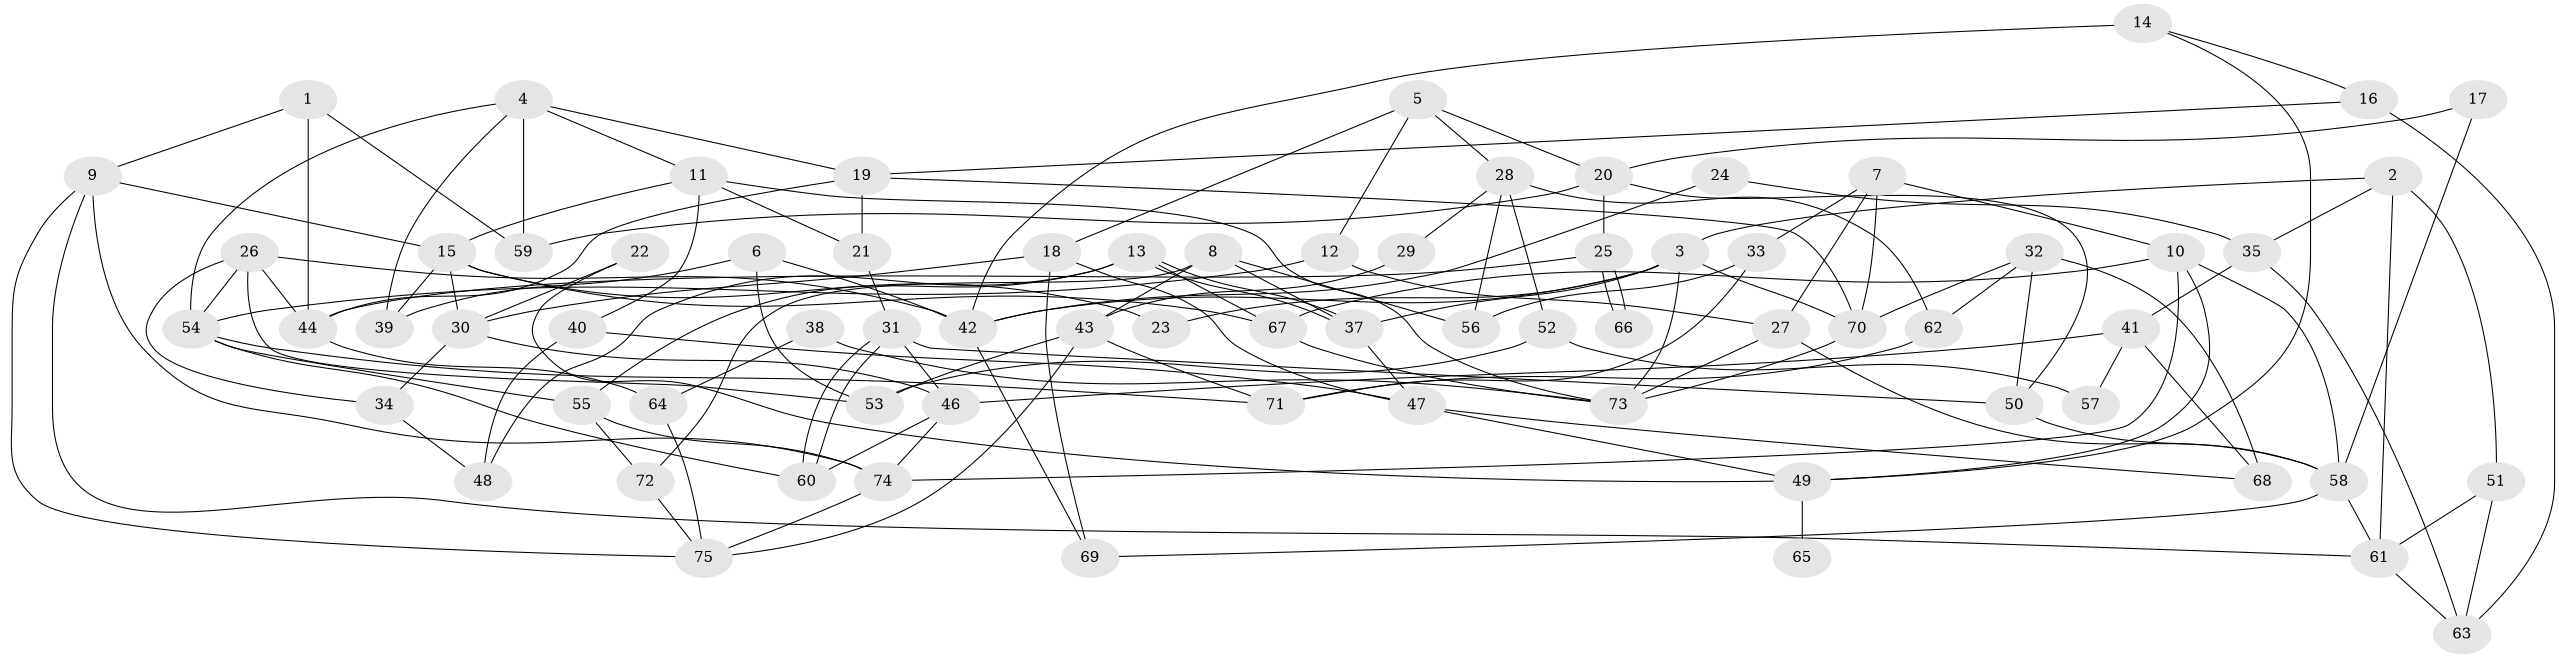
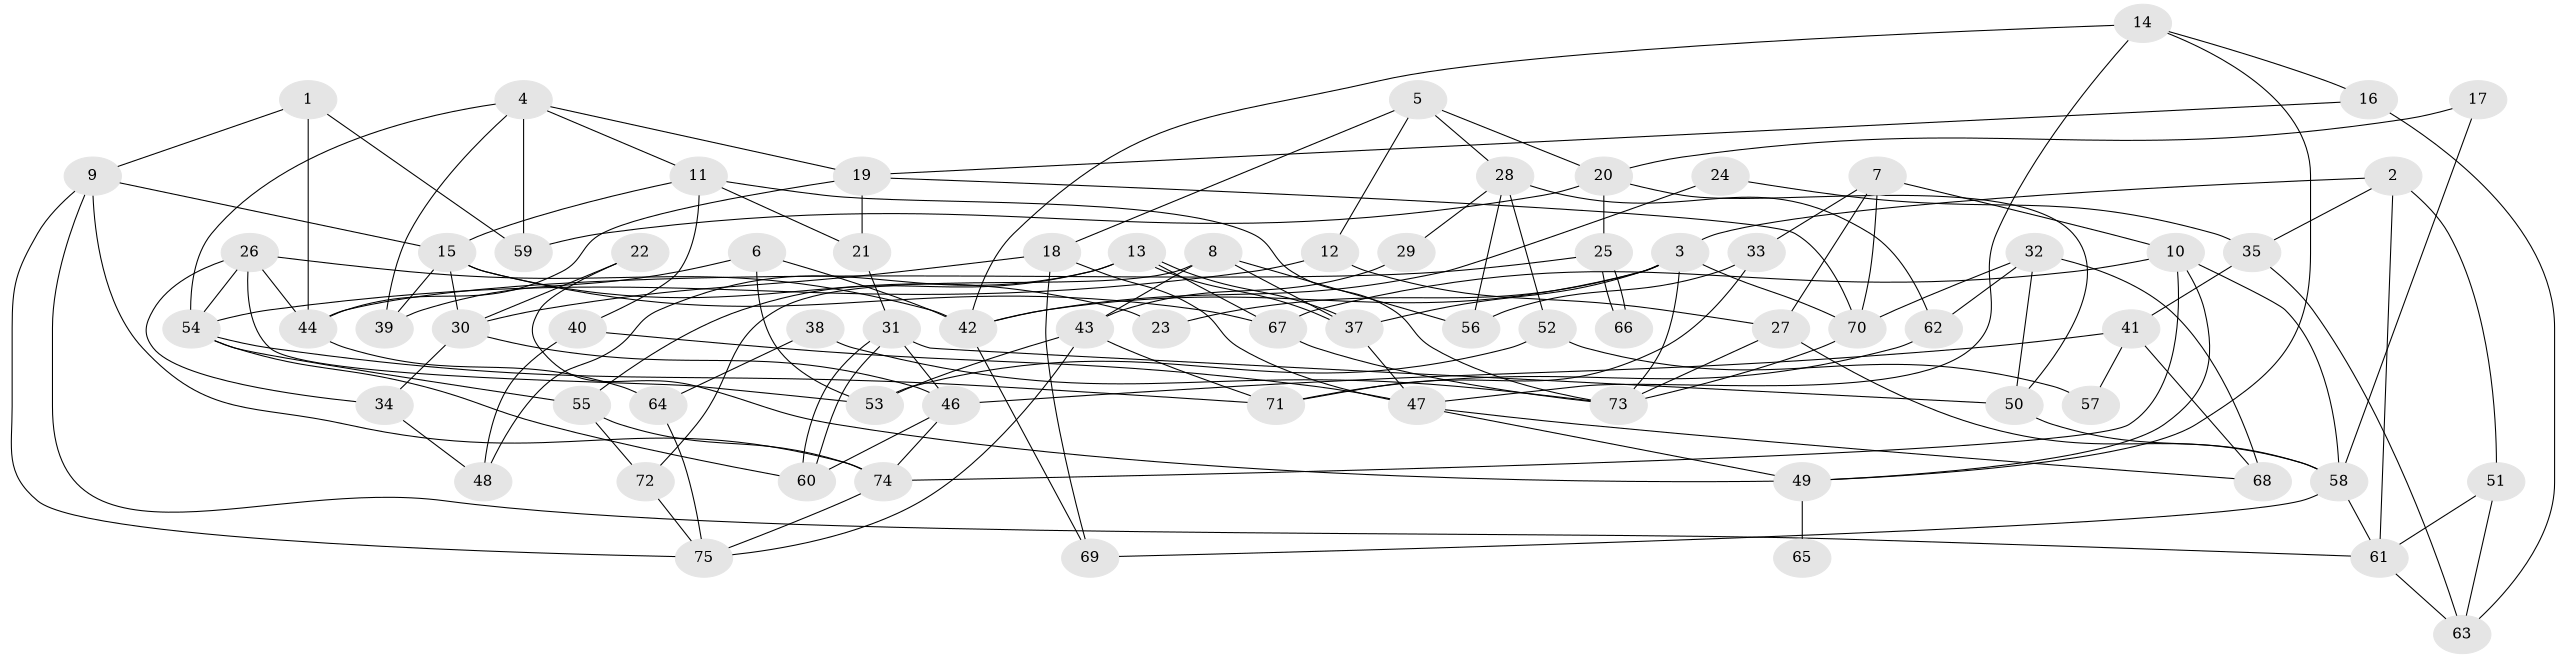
none -> (1889, 378)
